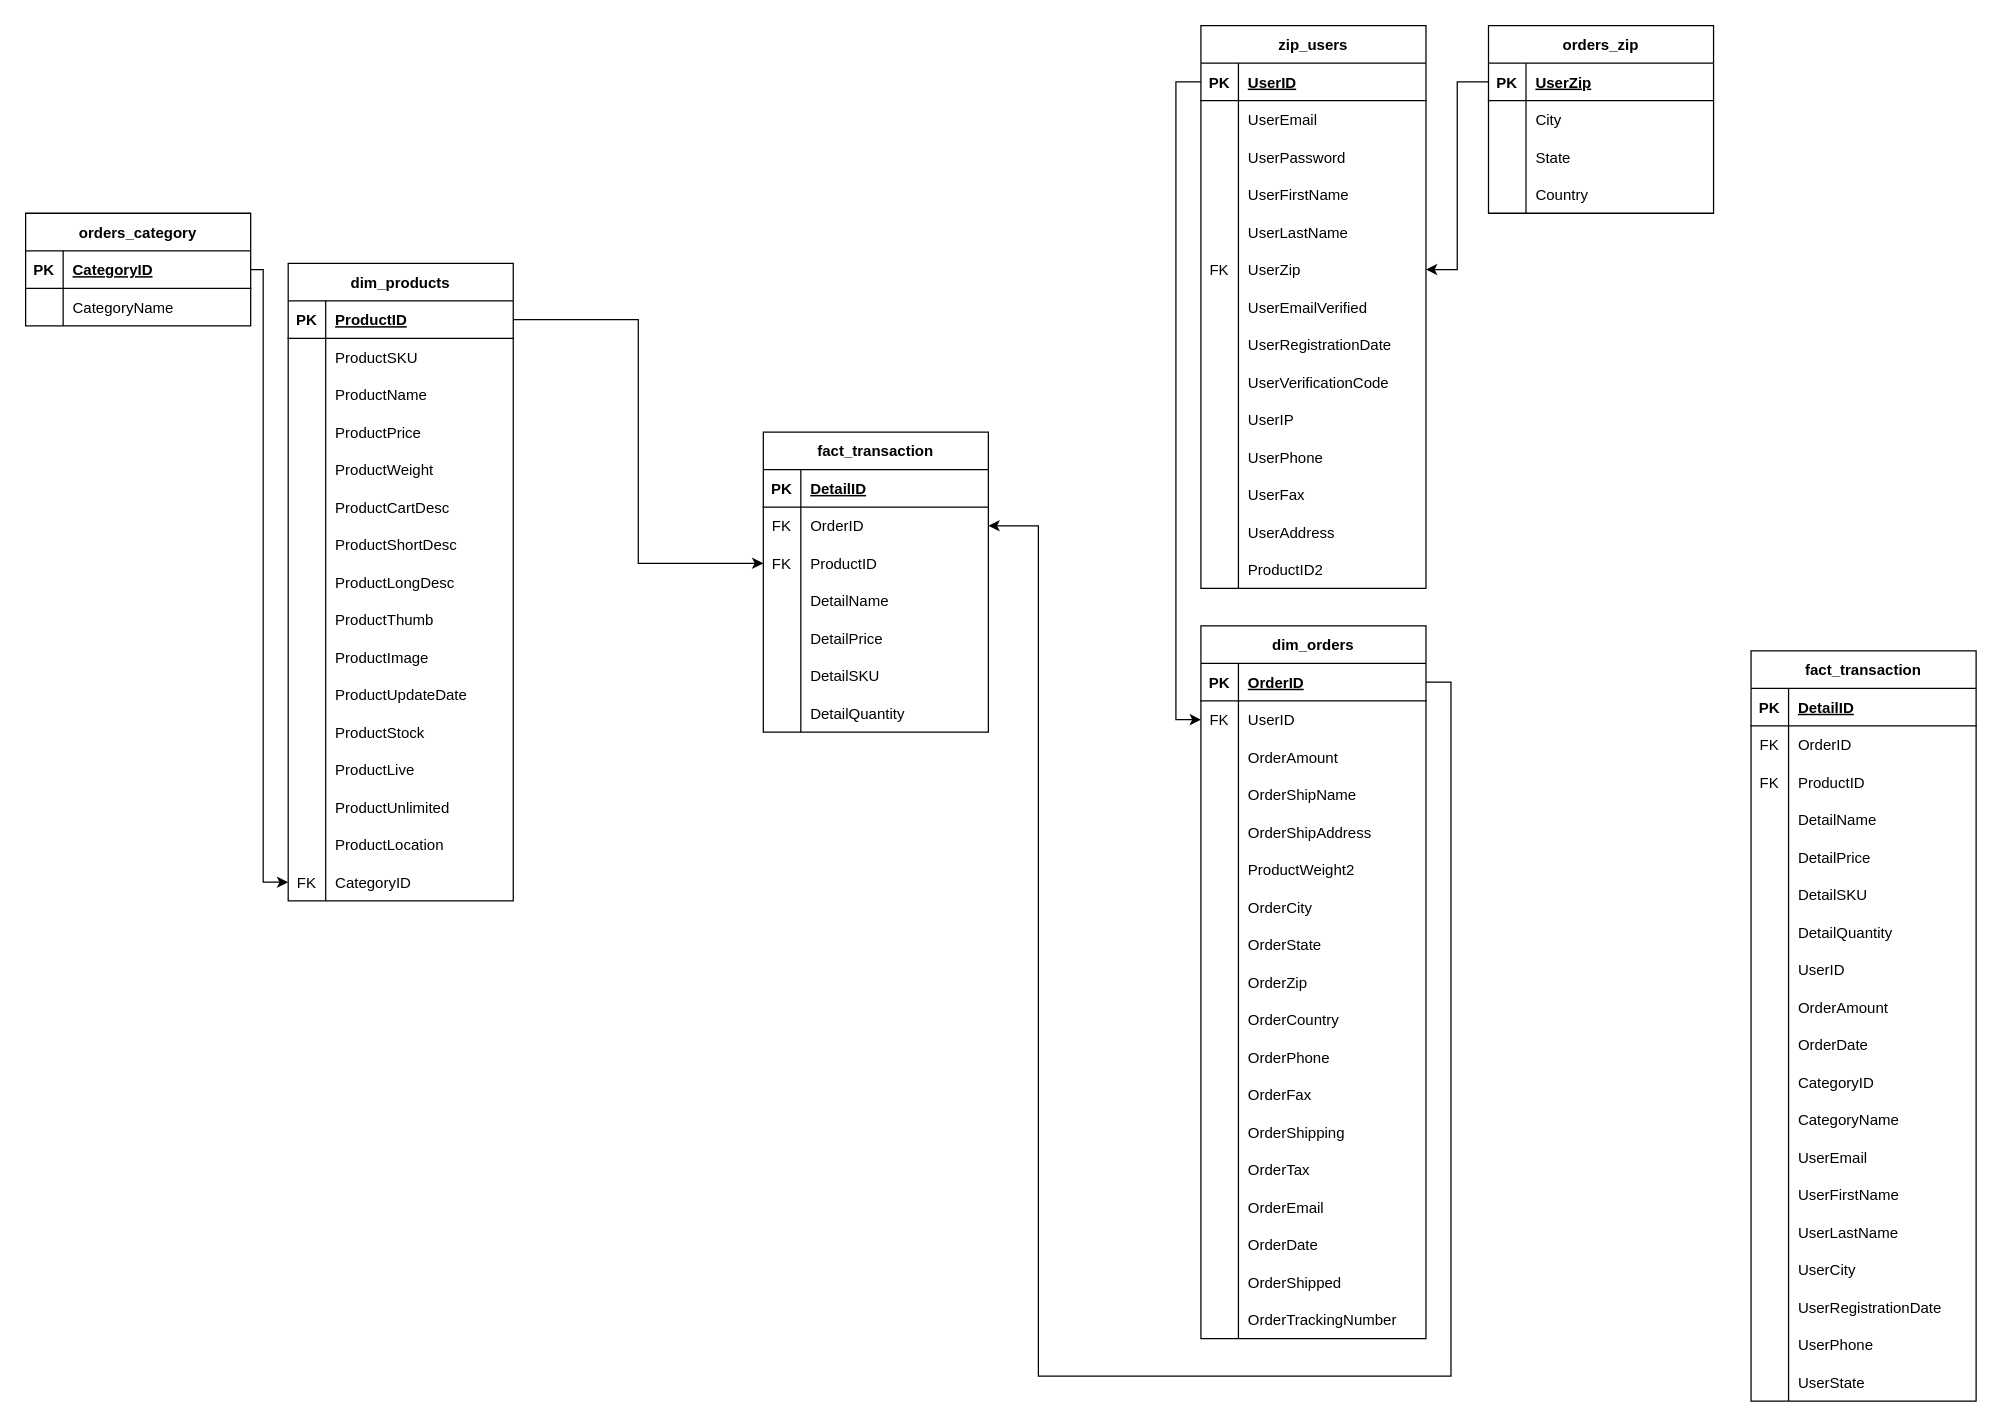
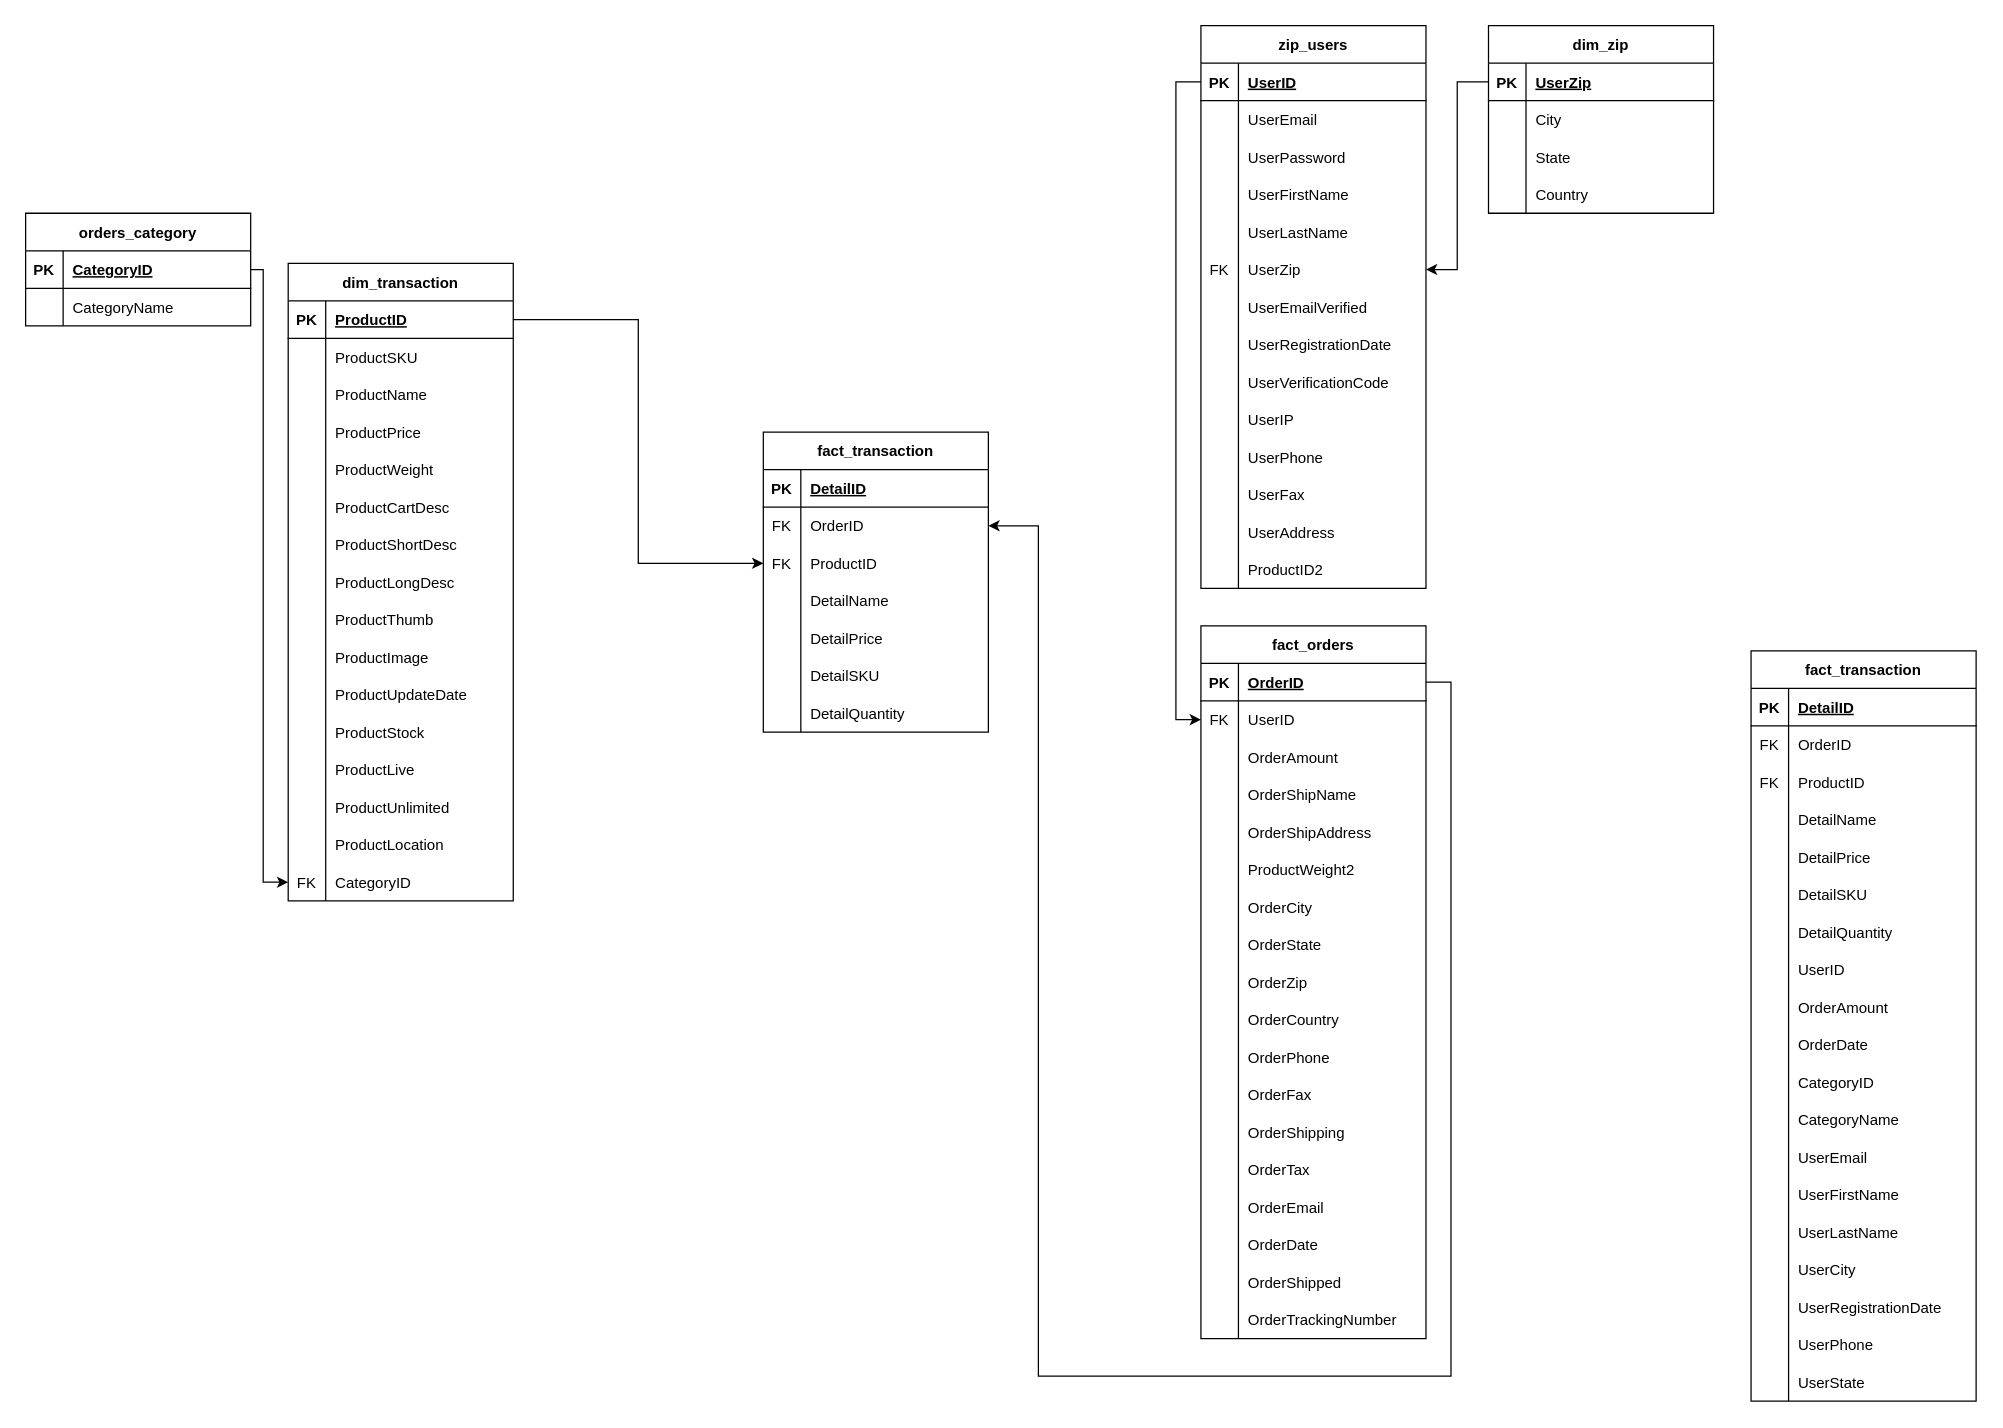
(1600, 45) -> (1600, 45)
(400, 283) -> (400, 283)
(1313, 645) -> (1313, 645)
